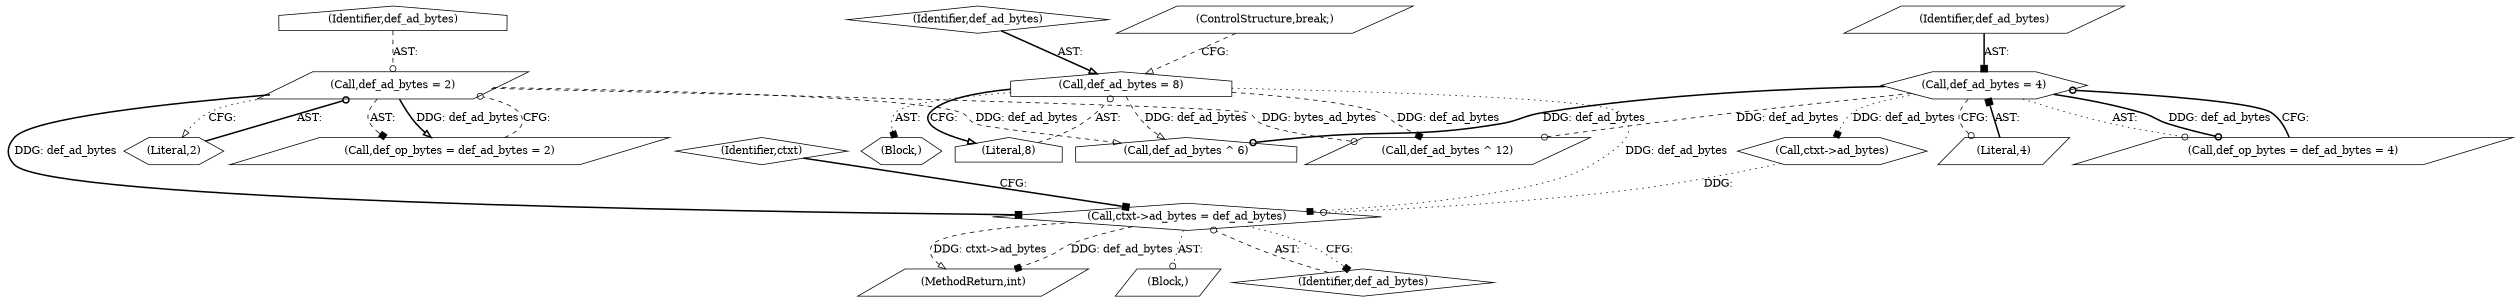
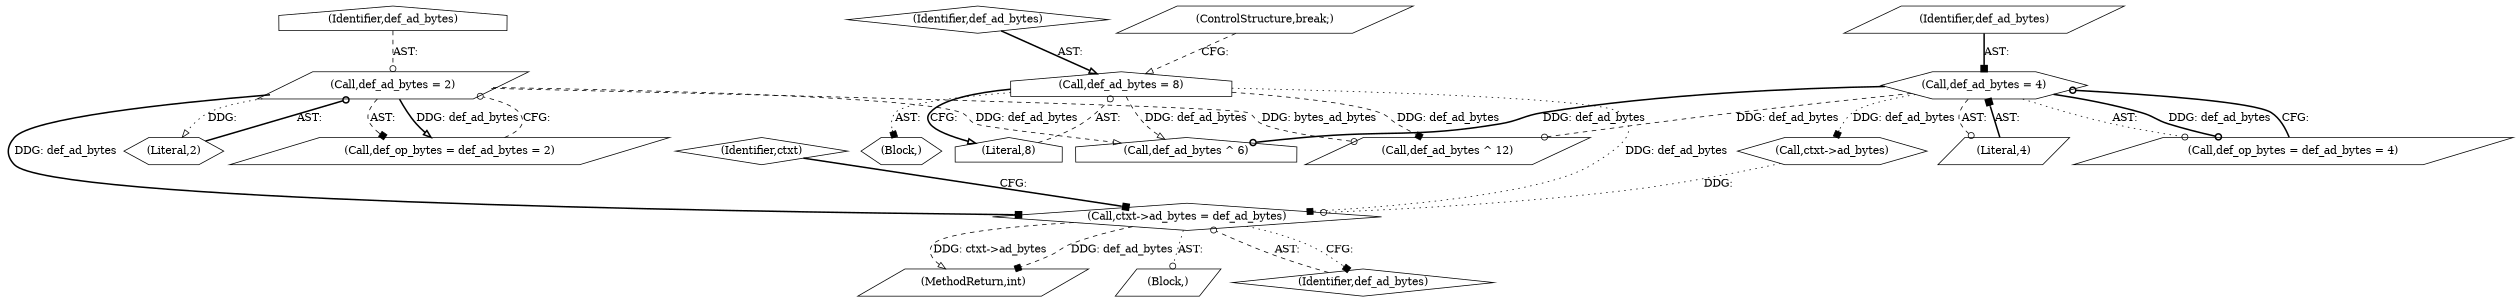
(224, 118) -> (224, 118)
(1976, 118) -> (1976, 118)
